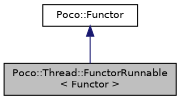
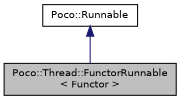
(90, 15) -> (90, 15)
